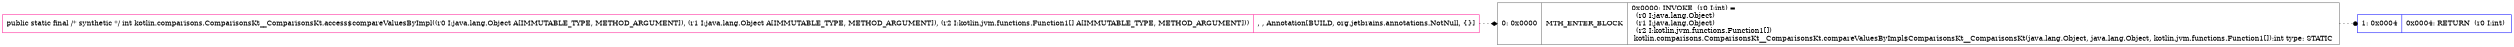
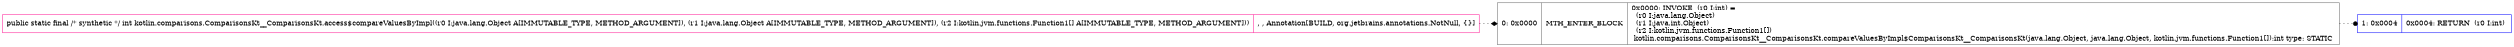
(1673, 23) -> (1670, 23)
